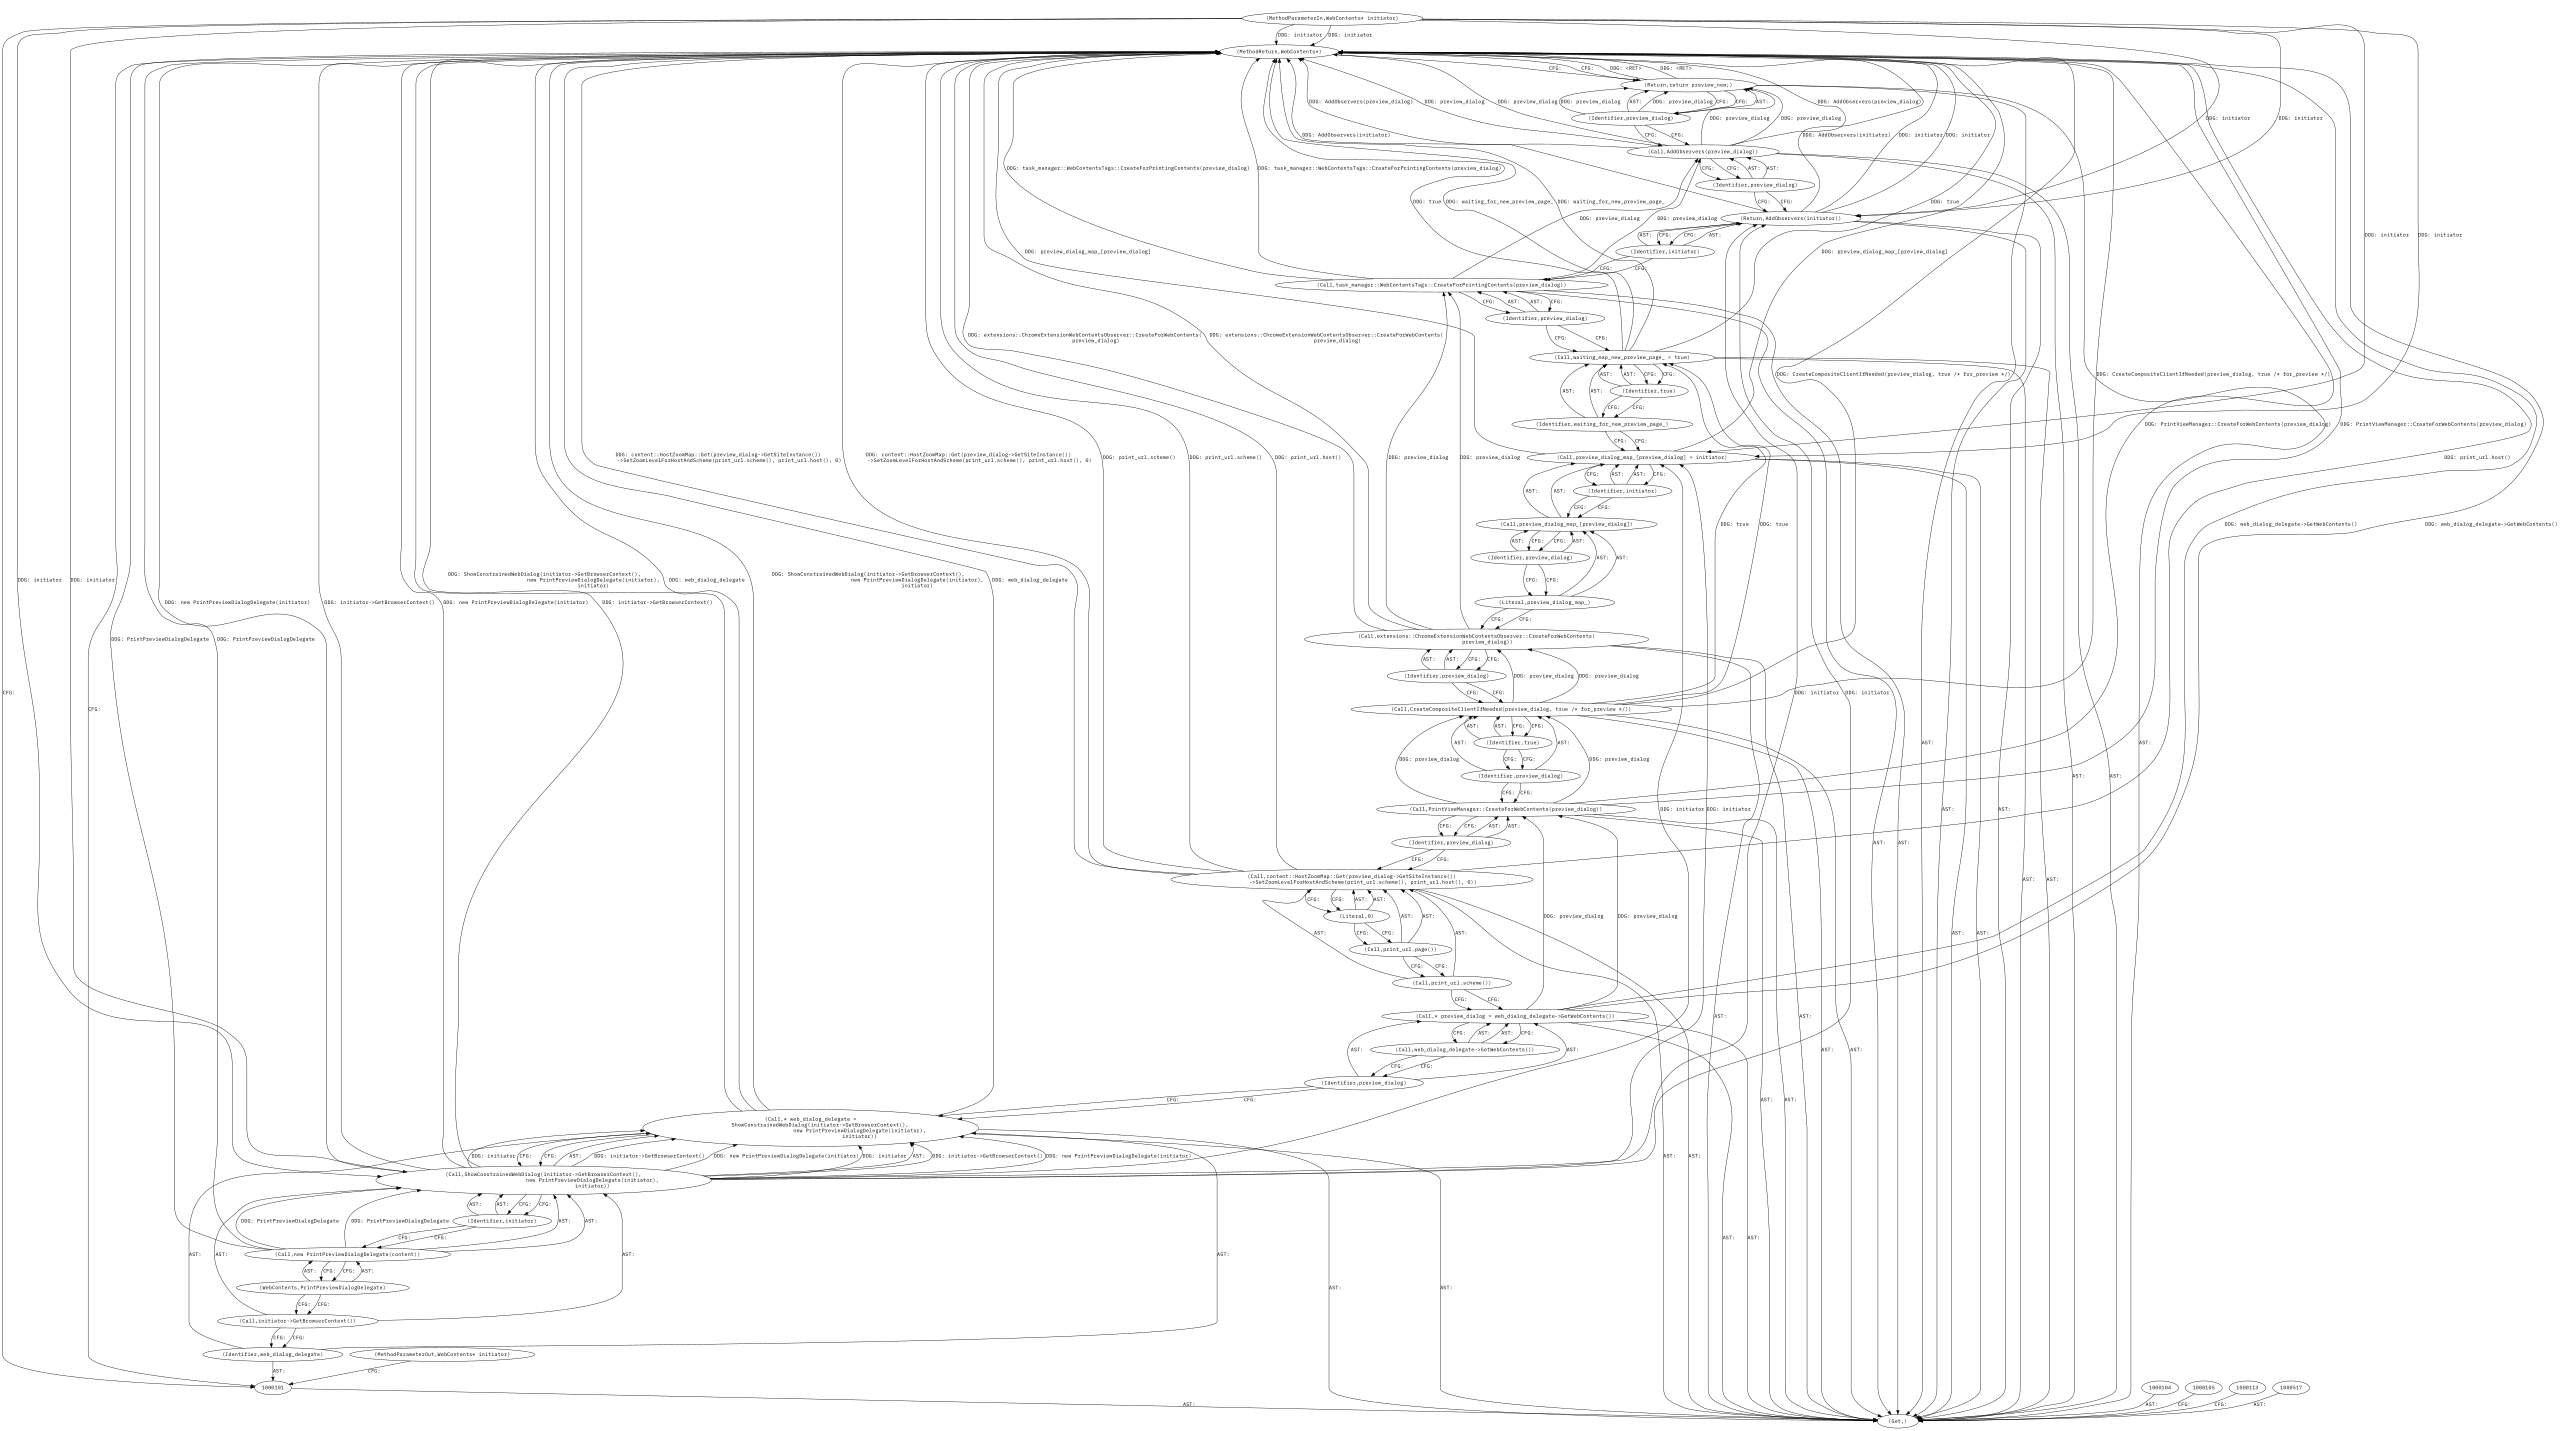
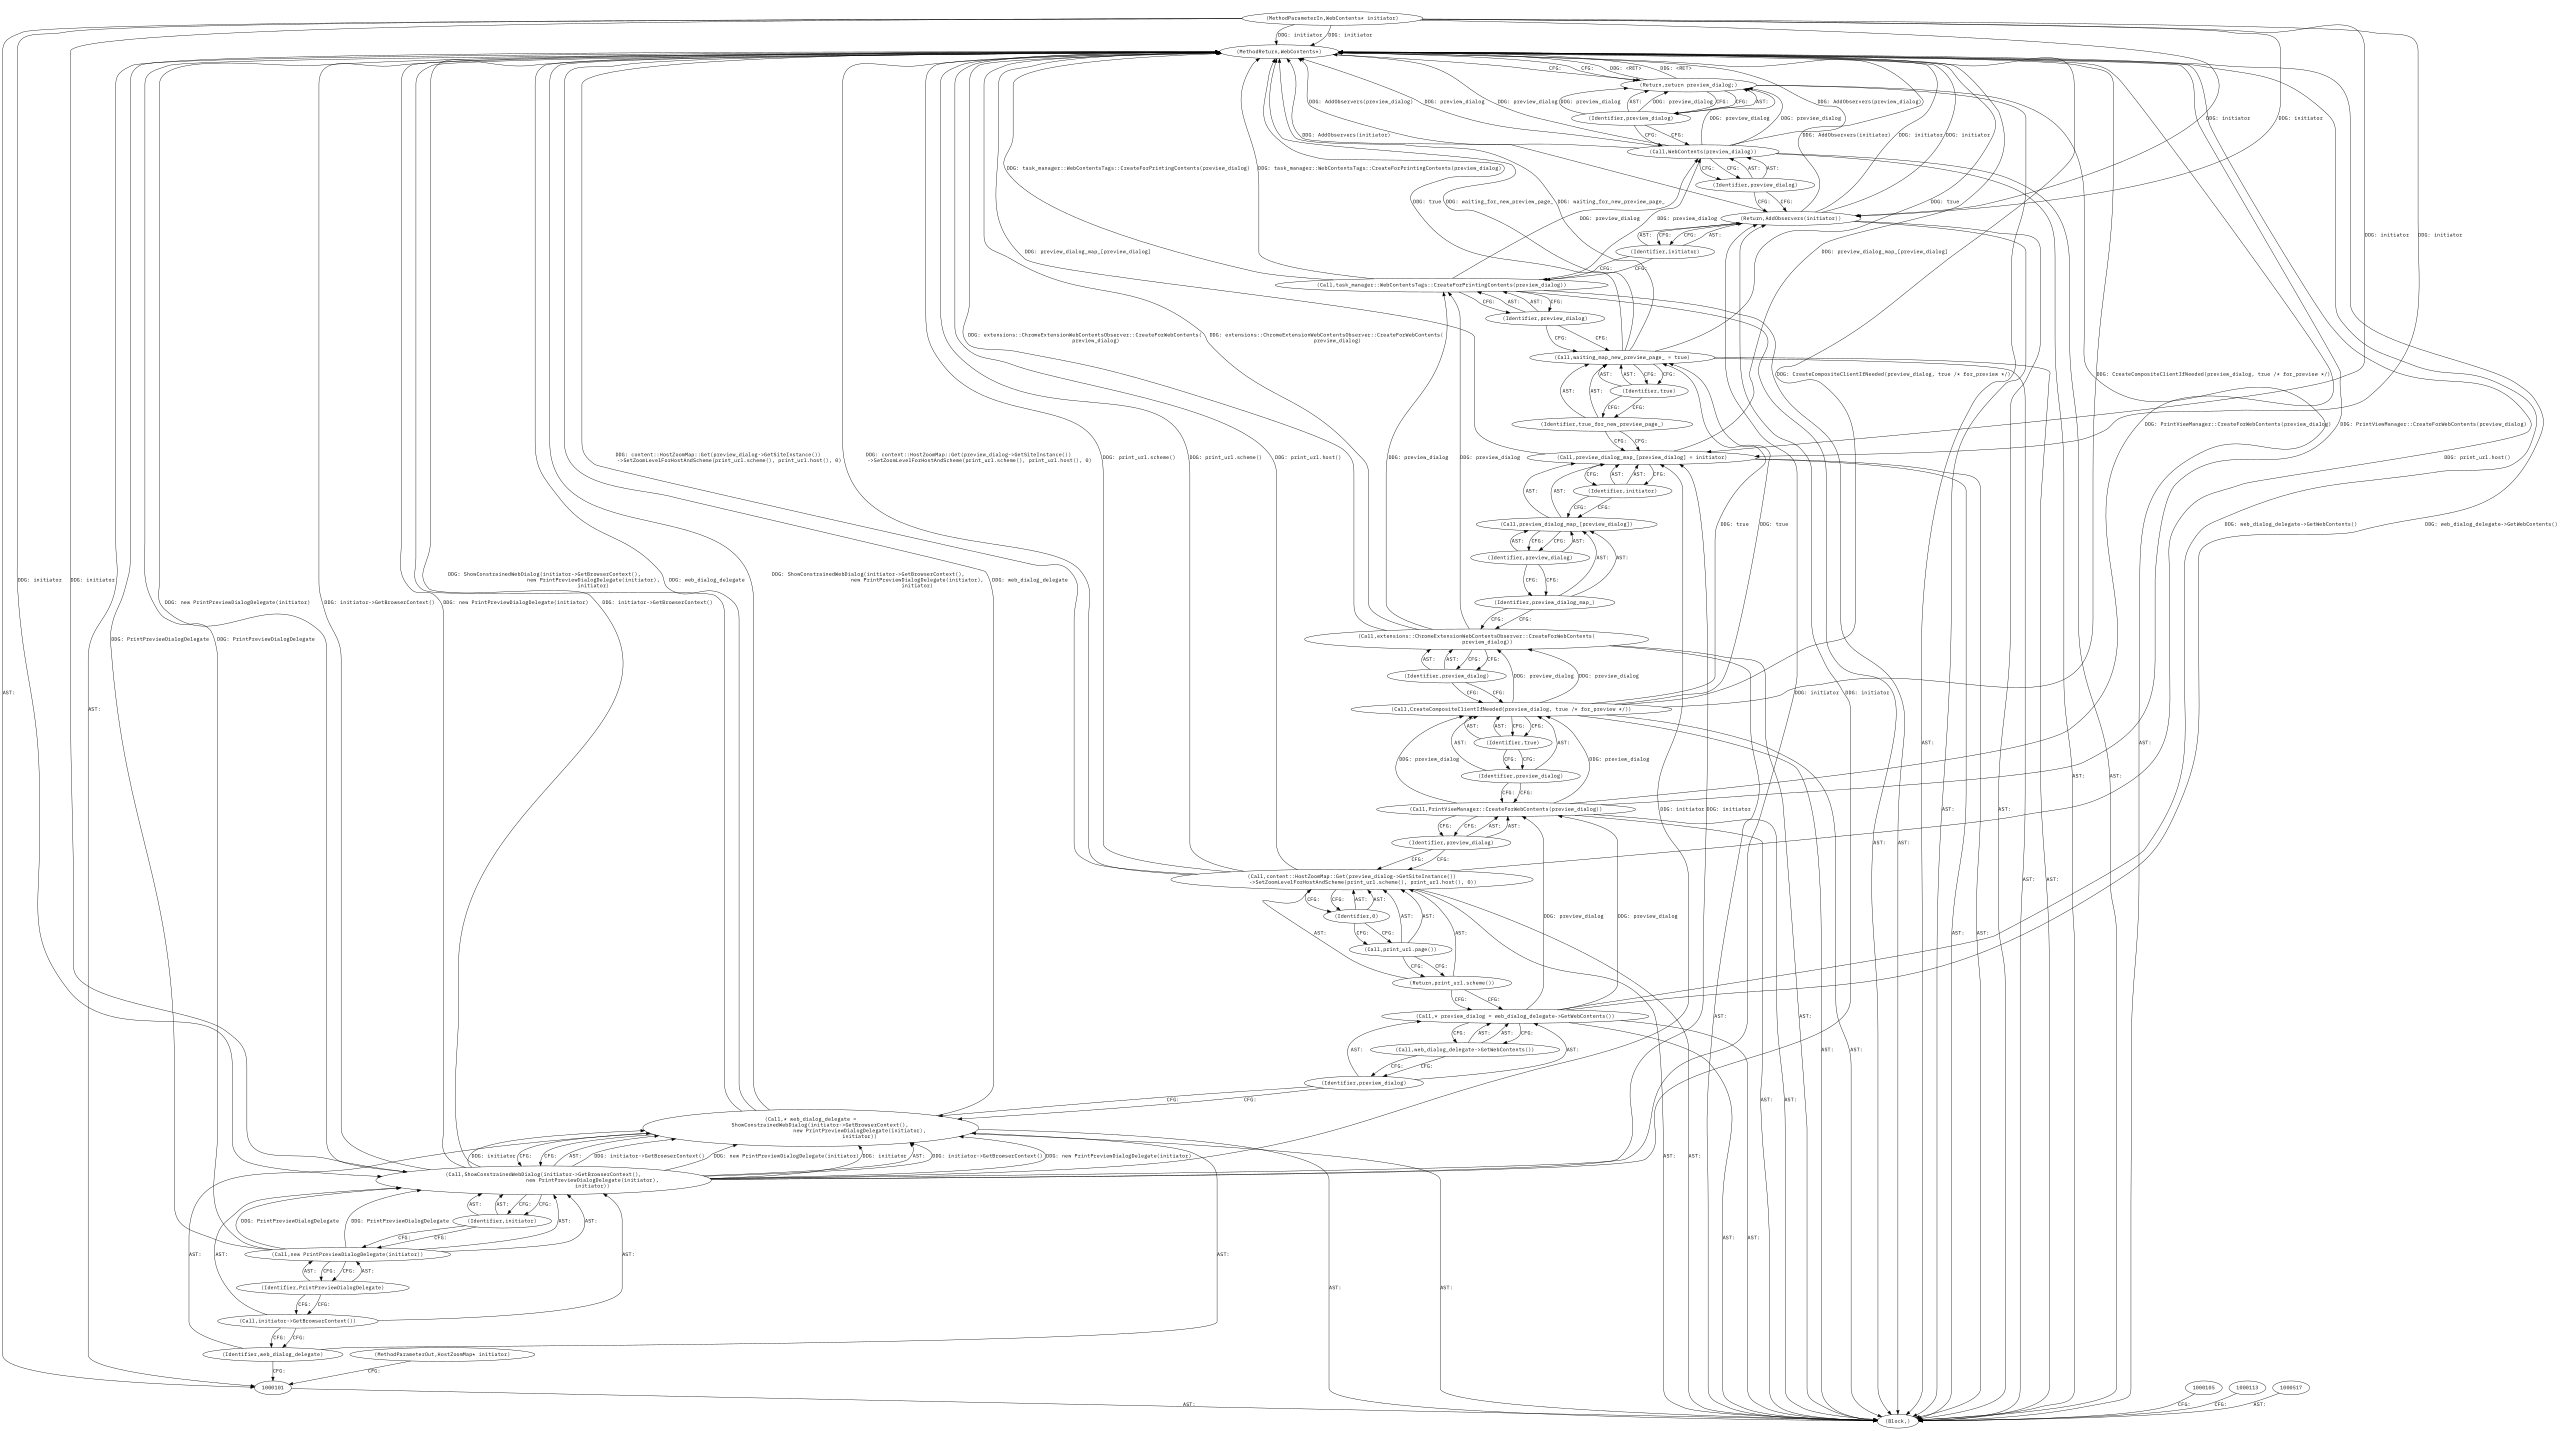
(1689, 85) -> (1689, 85)
(1703, 152) -> (1703, 152)
(1602, 424) -> (1602, 424)
(1545, 603) -> (1545, 603)
(11, 693) -> (11, 693)
(96, 709) -> (96, 709)
(1357, 916) -> (1357, 916)
(1452, 983) -> (1452, 983)
(348, 1254) -> (348, 1254)
(323, 1288) -> (323, 1288)
(442, 1355) -> (442, 1355)
(281, 1371) -> (281, 1371)
(2160, 1388) -> none
(1898, 1421) -> (1898, 1421)
